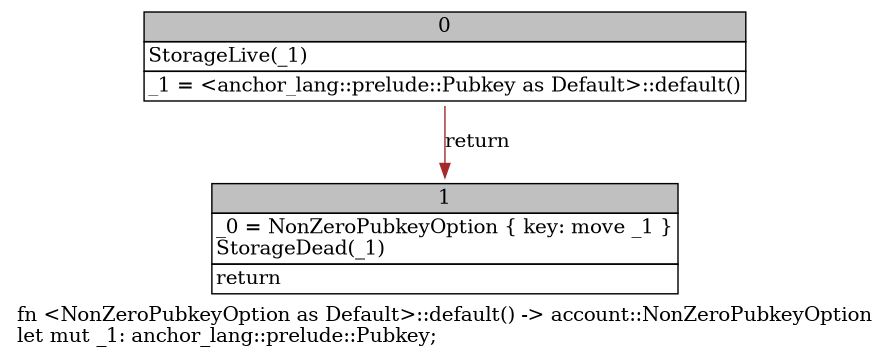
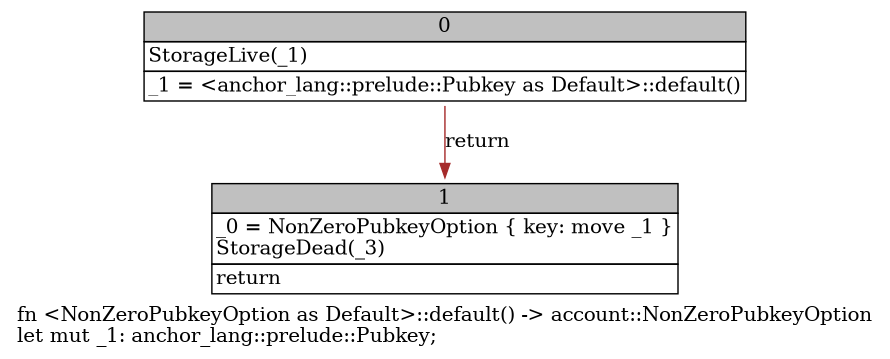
(301, 249) -> (301, 249)
